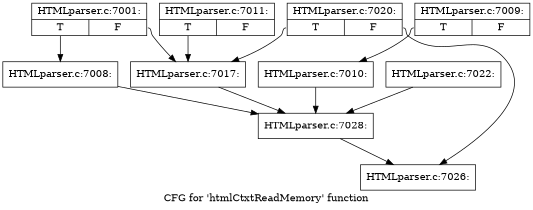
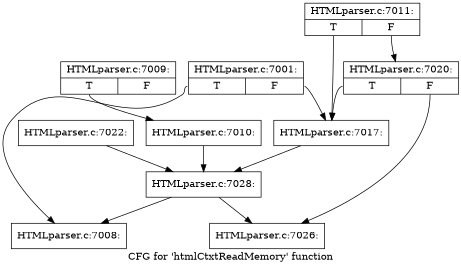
none -> (392, 45)
(185, 100) -> (140, 209)
